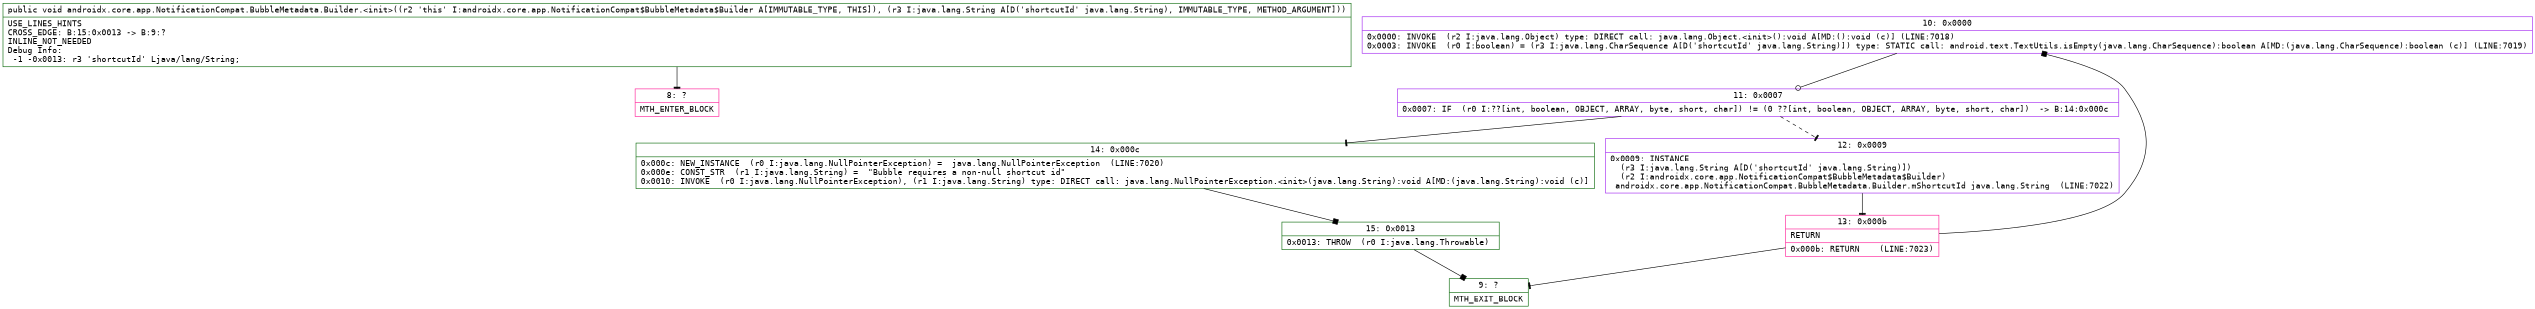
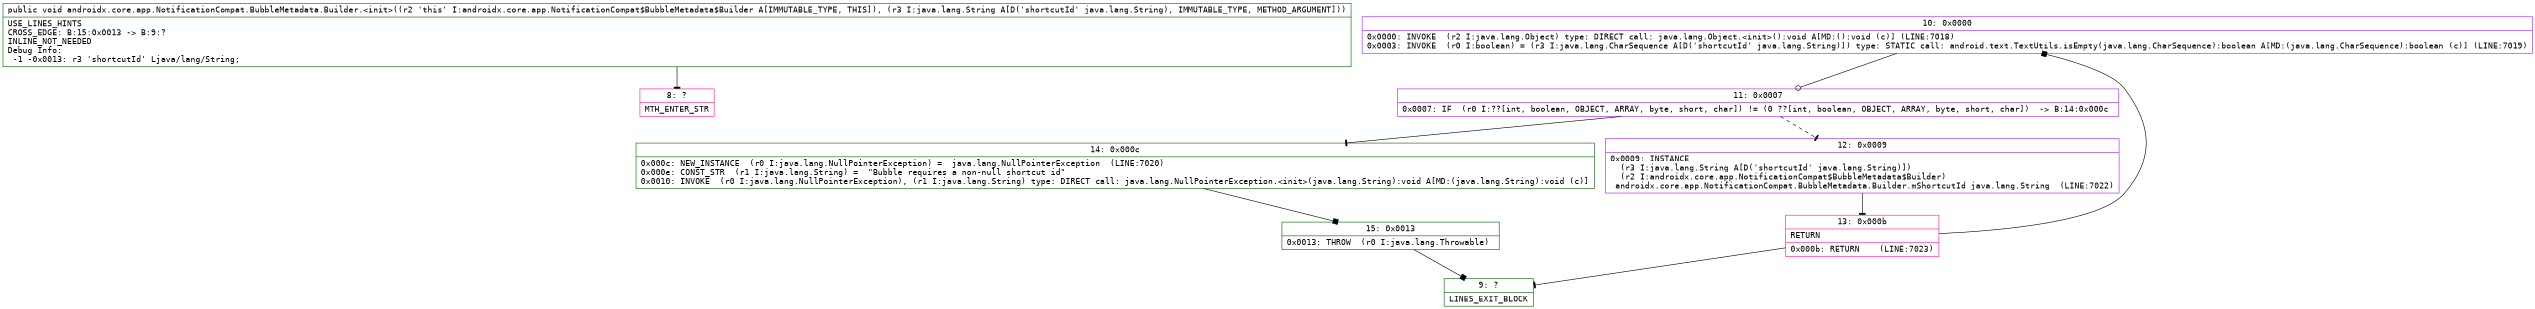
(677, 109) -> (677, 109)
(1489, 299) -> (1489, 299)
